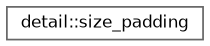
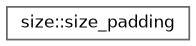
(105, 23) -> (98, 23)
